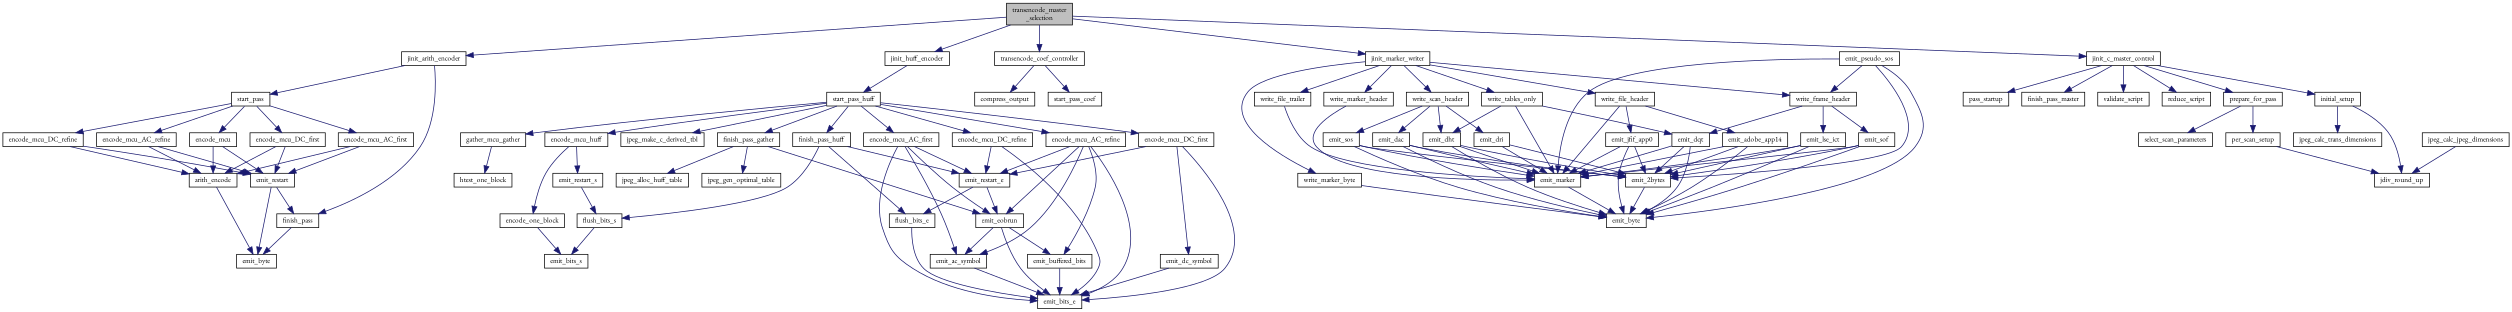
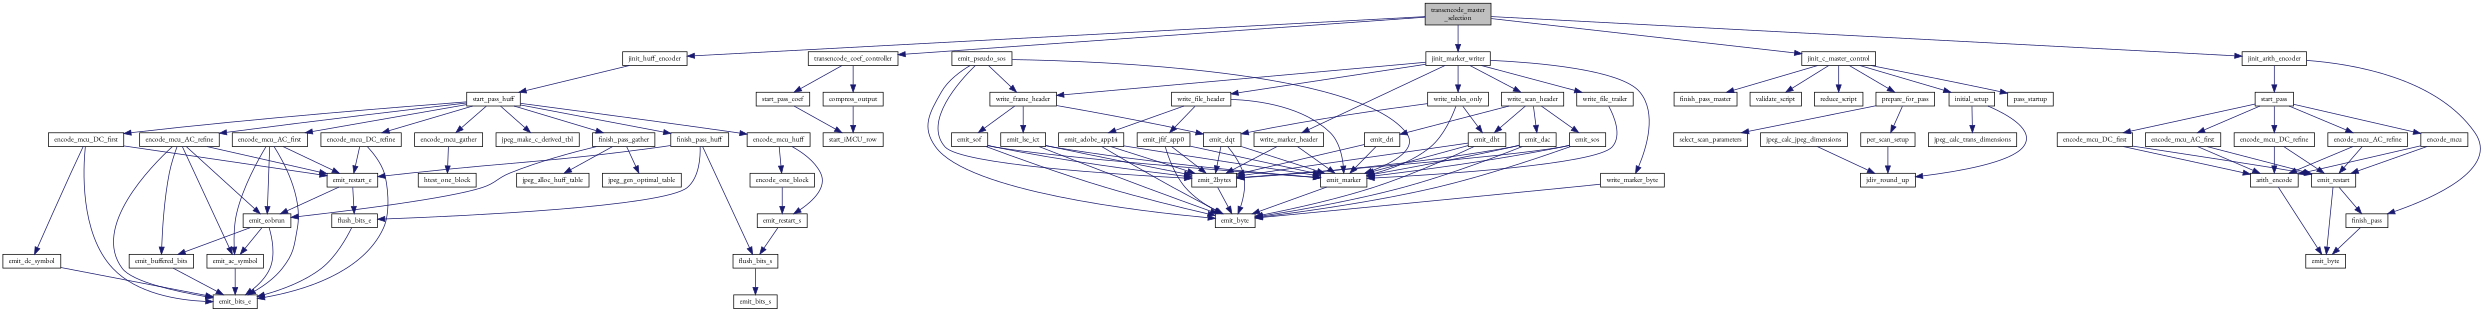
(493, 140) -> (449, 140)
none -> (853, 140)
none -> (1255, 158)
(547, 238) -> (782, 197)
